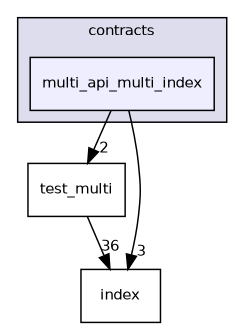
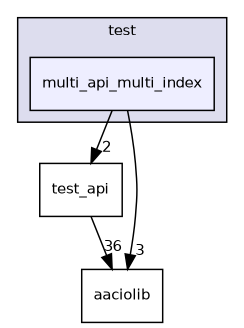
(122, 32) -> (122, 32)
(77, 190) -> (81, 190)
(121, 296) -> (122, 296)
